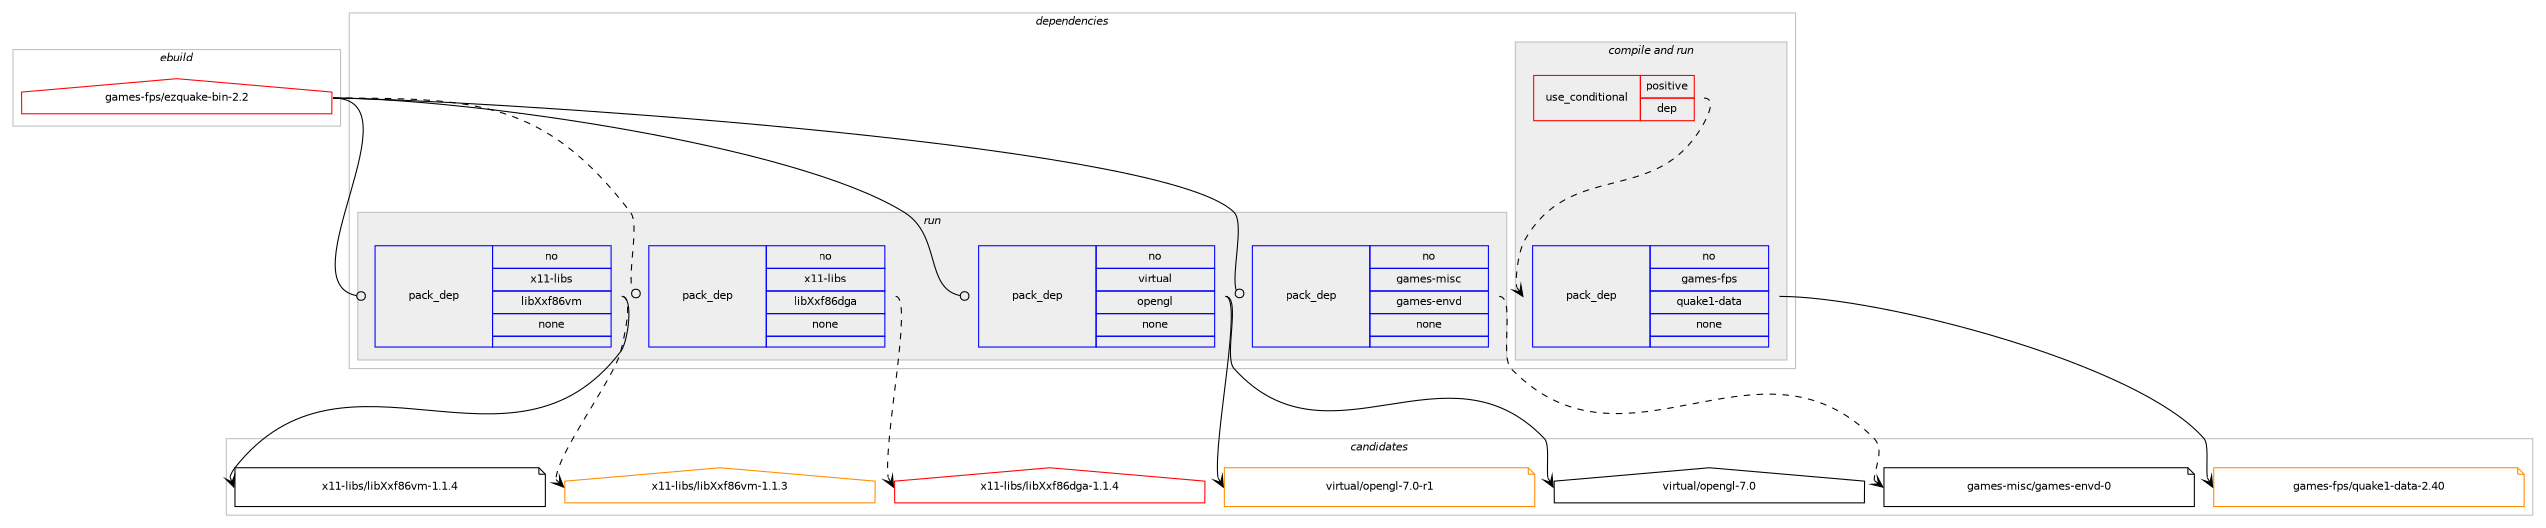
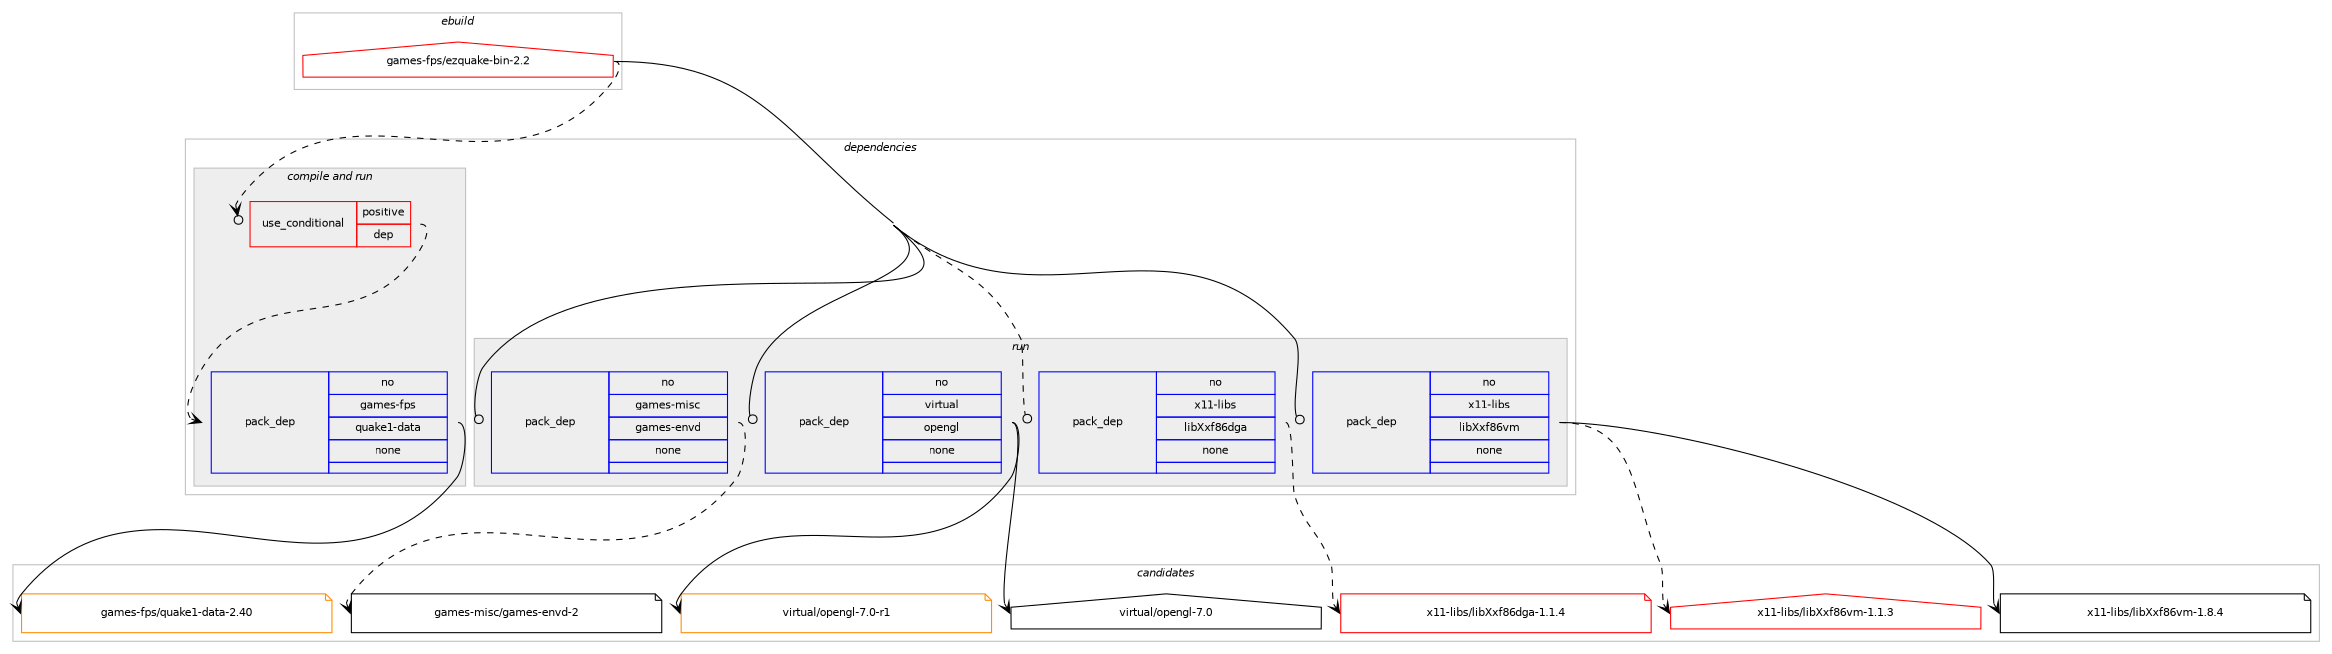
none -> (543, 130)
(390, 487) -> (2156, 613)
(720, 487) -> (1826, 613)
(1050, 487) -> (1496, 613)
(2039, 487) -> (507, 613)
